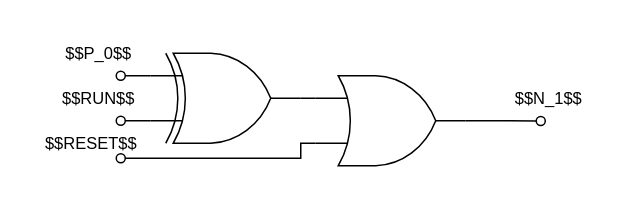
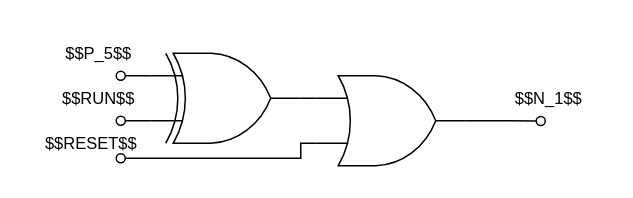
(99, 53) -> (99, 53)
